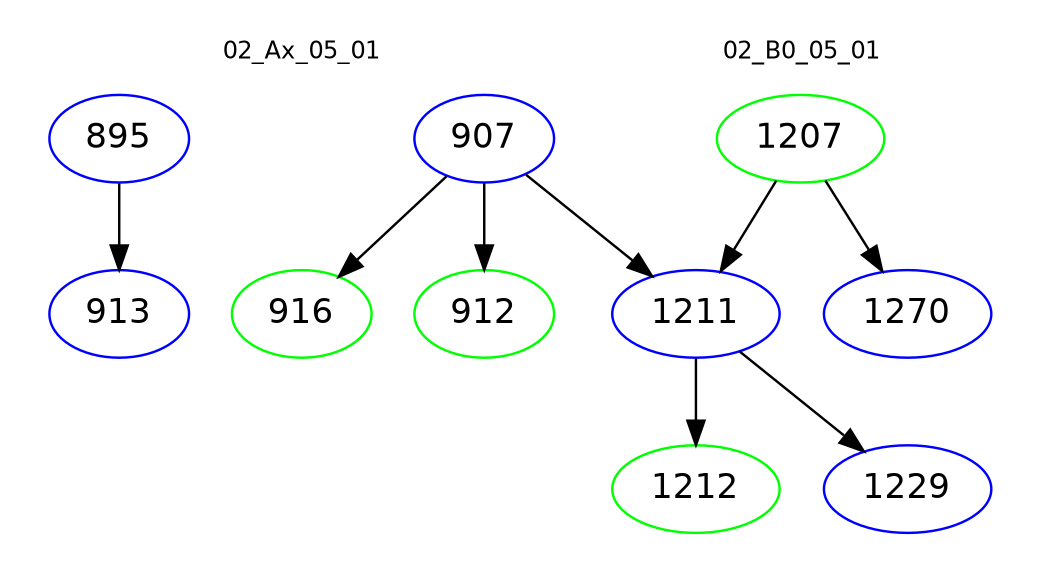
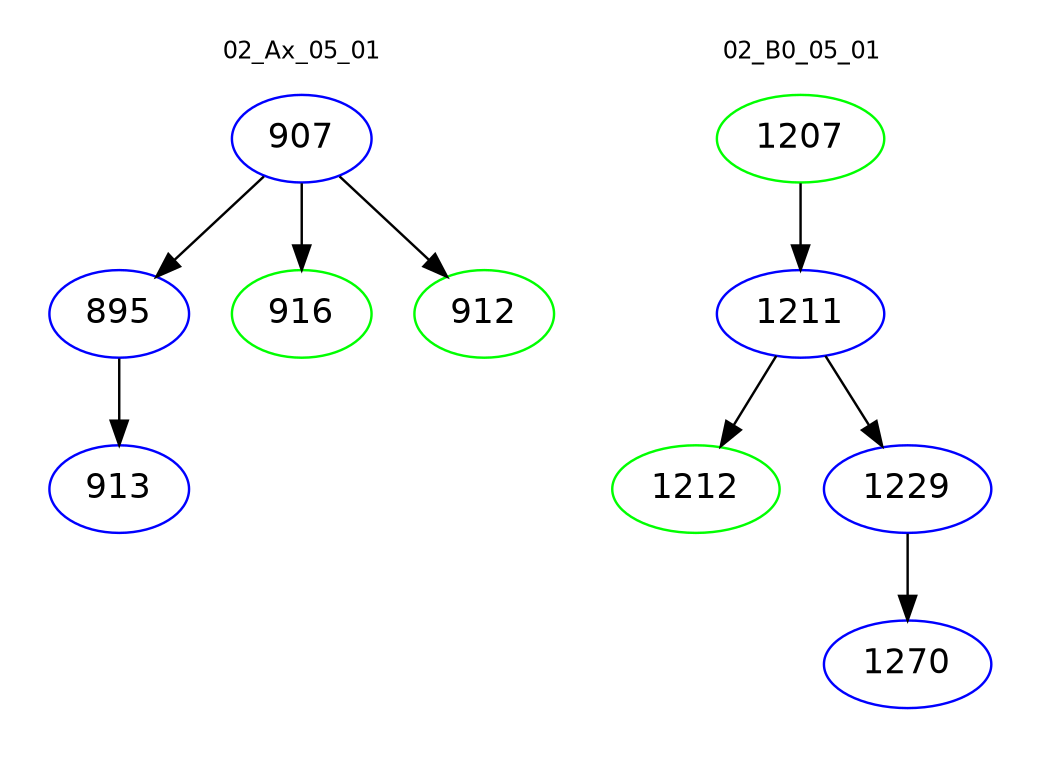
(558, 201) -> (219, 218)
(847, 215) -> (908, 565)
